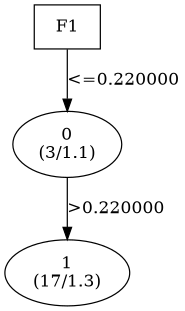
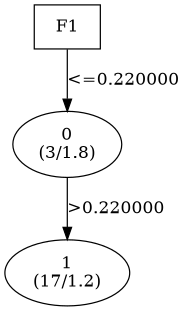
(67, 144) -> (67, 144)
(67, 273) -> (67, 273)
